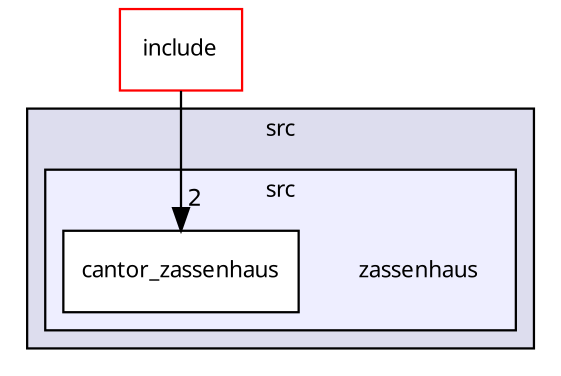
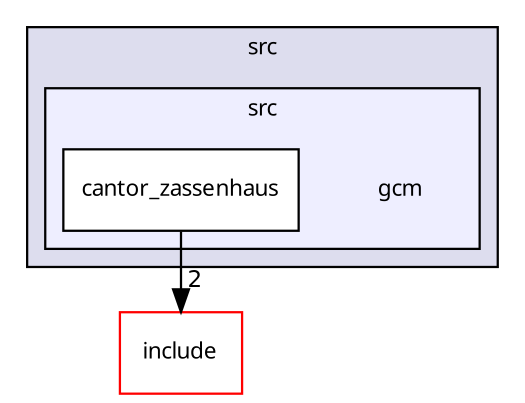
(181, 149) -> (181, 260)
(419, 272) -> (400, 190)
